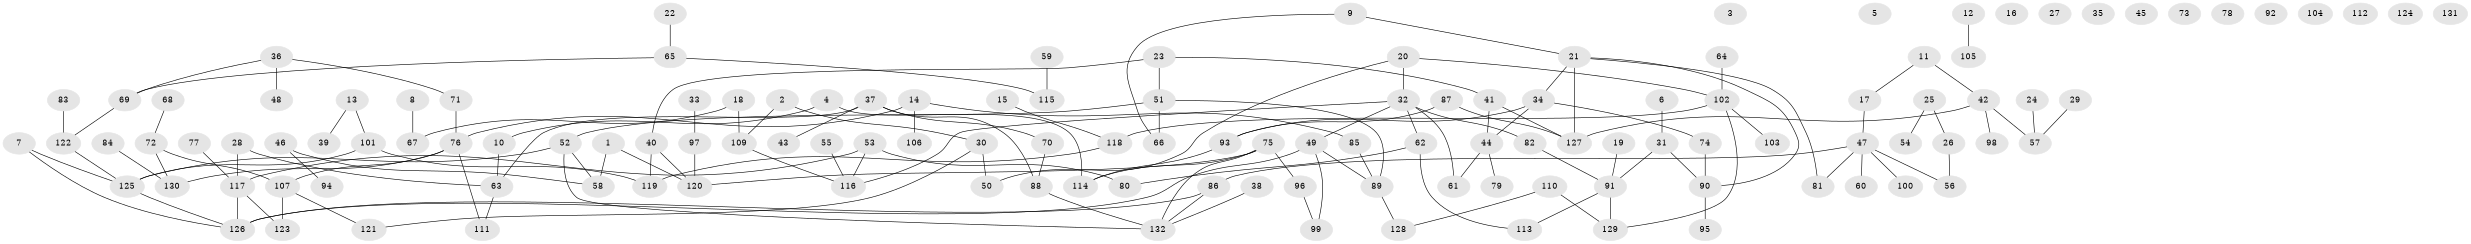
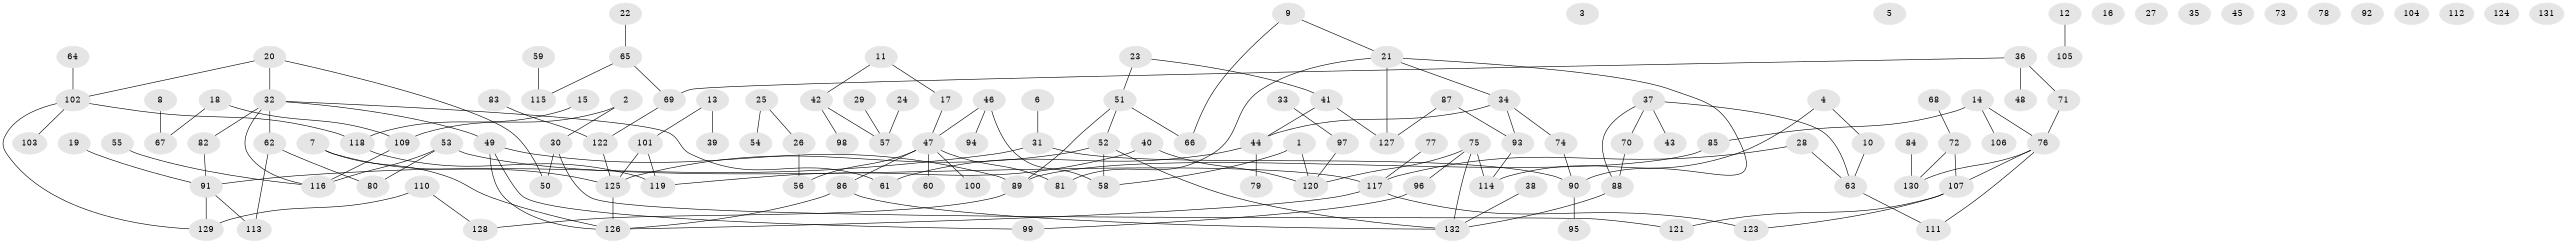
(922, 70) -> none
(1778, 119) -> none
none -> (959, 122)
